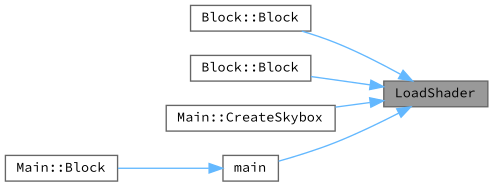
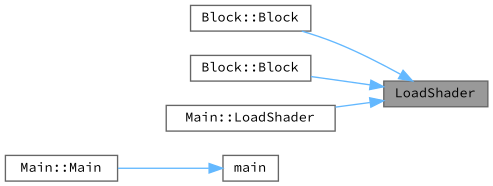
(251, 118) -> (251, 118)
(340, 141) -> none
(61, 168) -> (61, 168)
